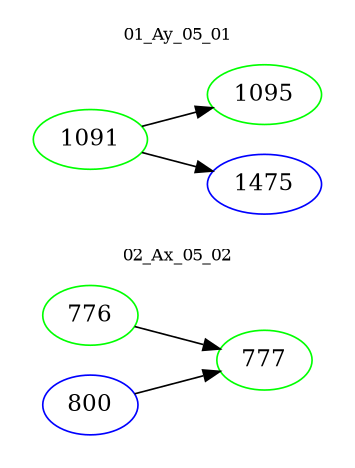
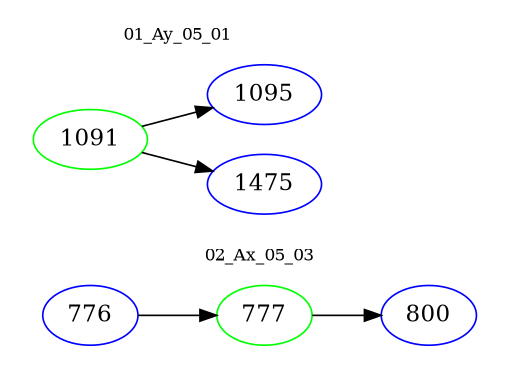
(264, 95) -> (264, 95)
(177, 256) -> (260, 256)
(90, 315) -> (90, 315)
(169, 385) -> (338, 315)
